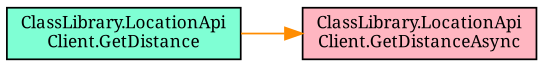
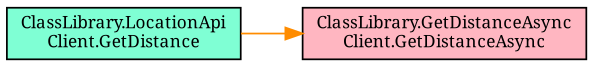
(420, 34) -> (444, 34)
